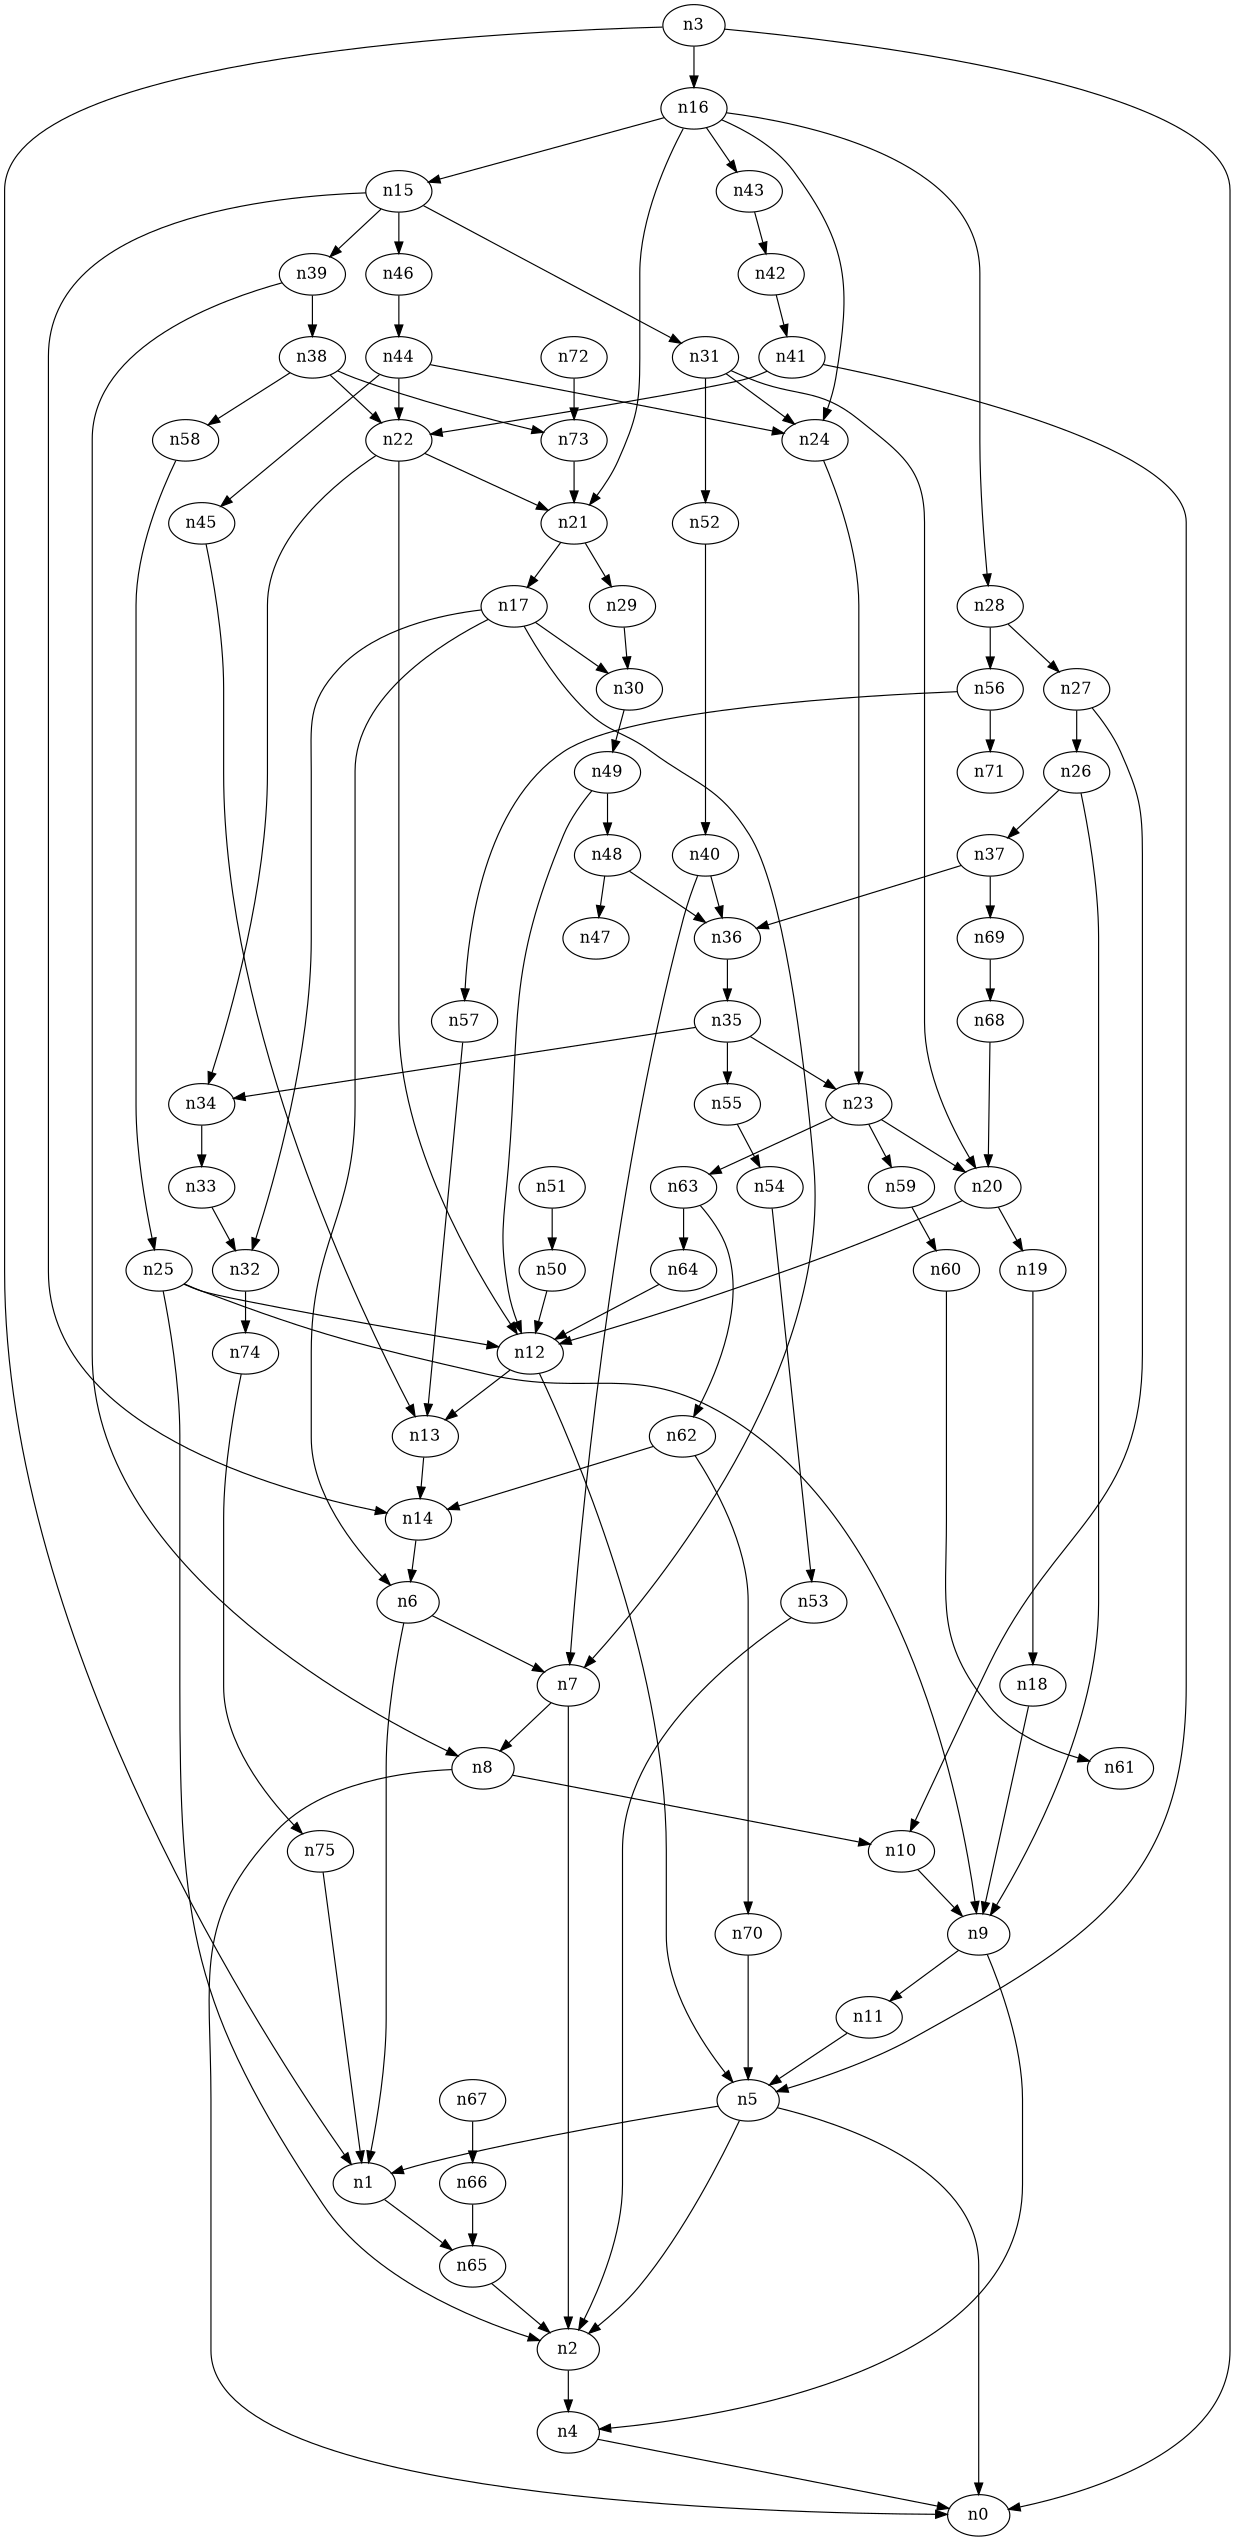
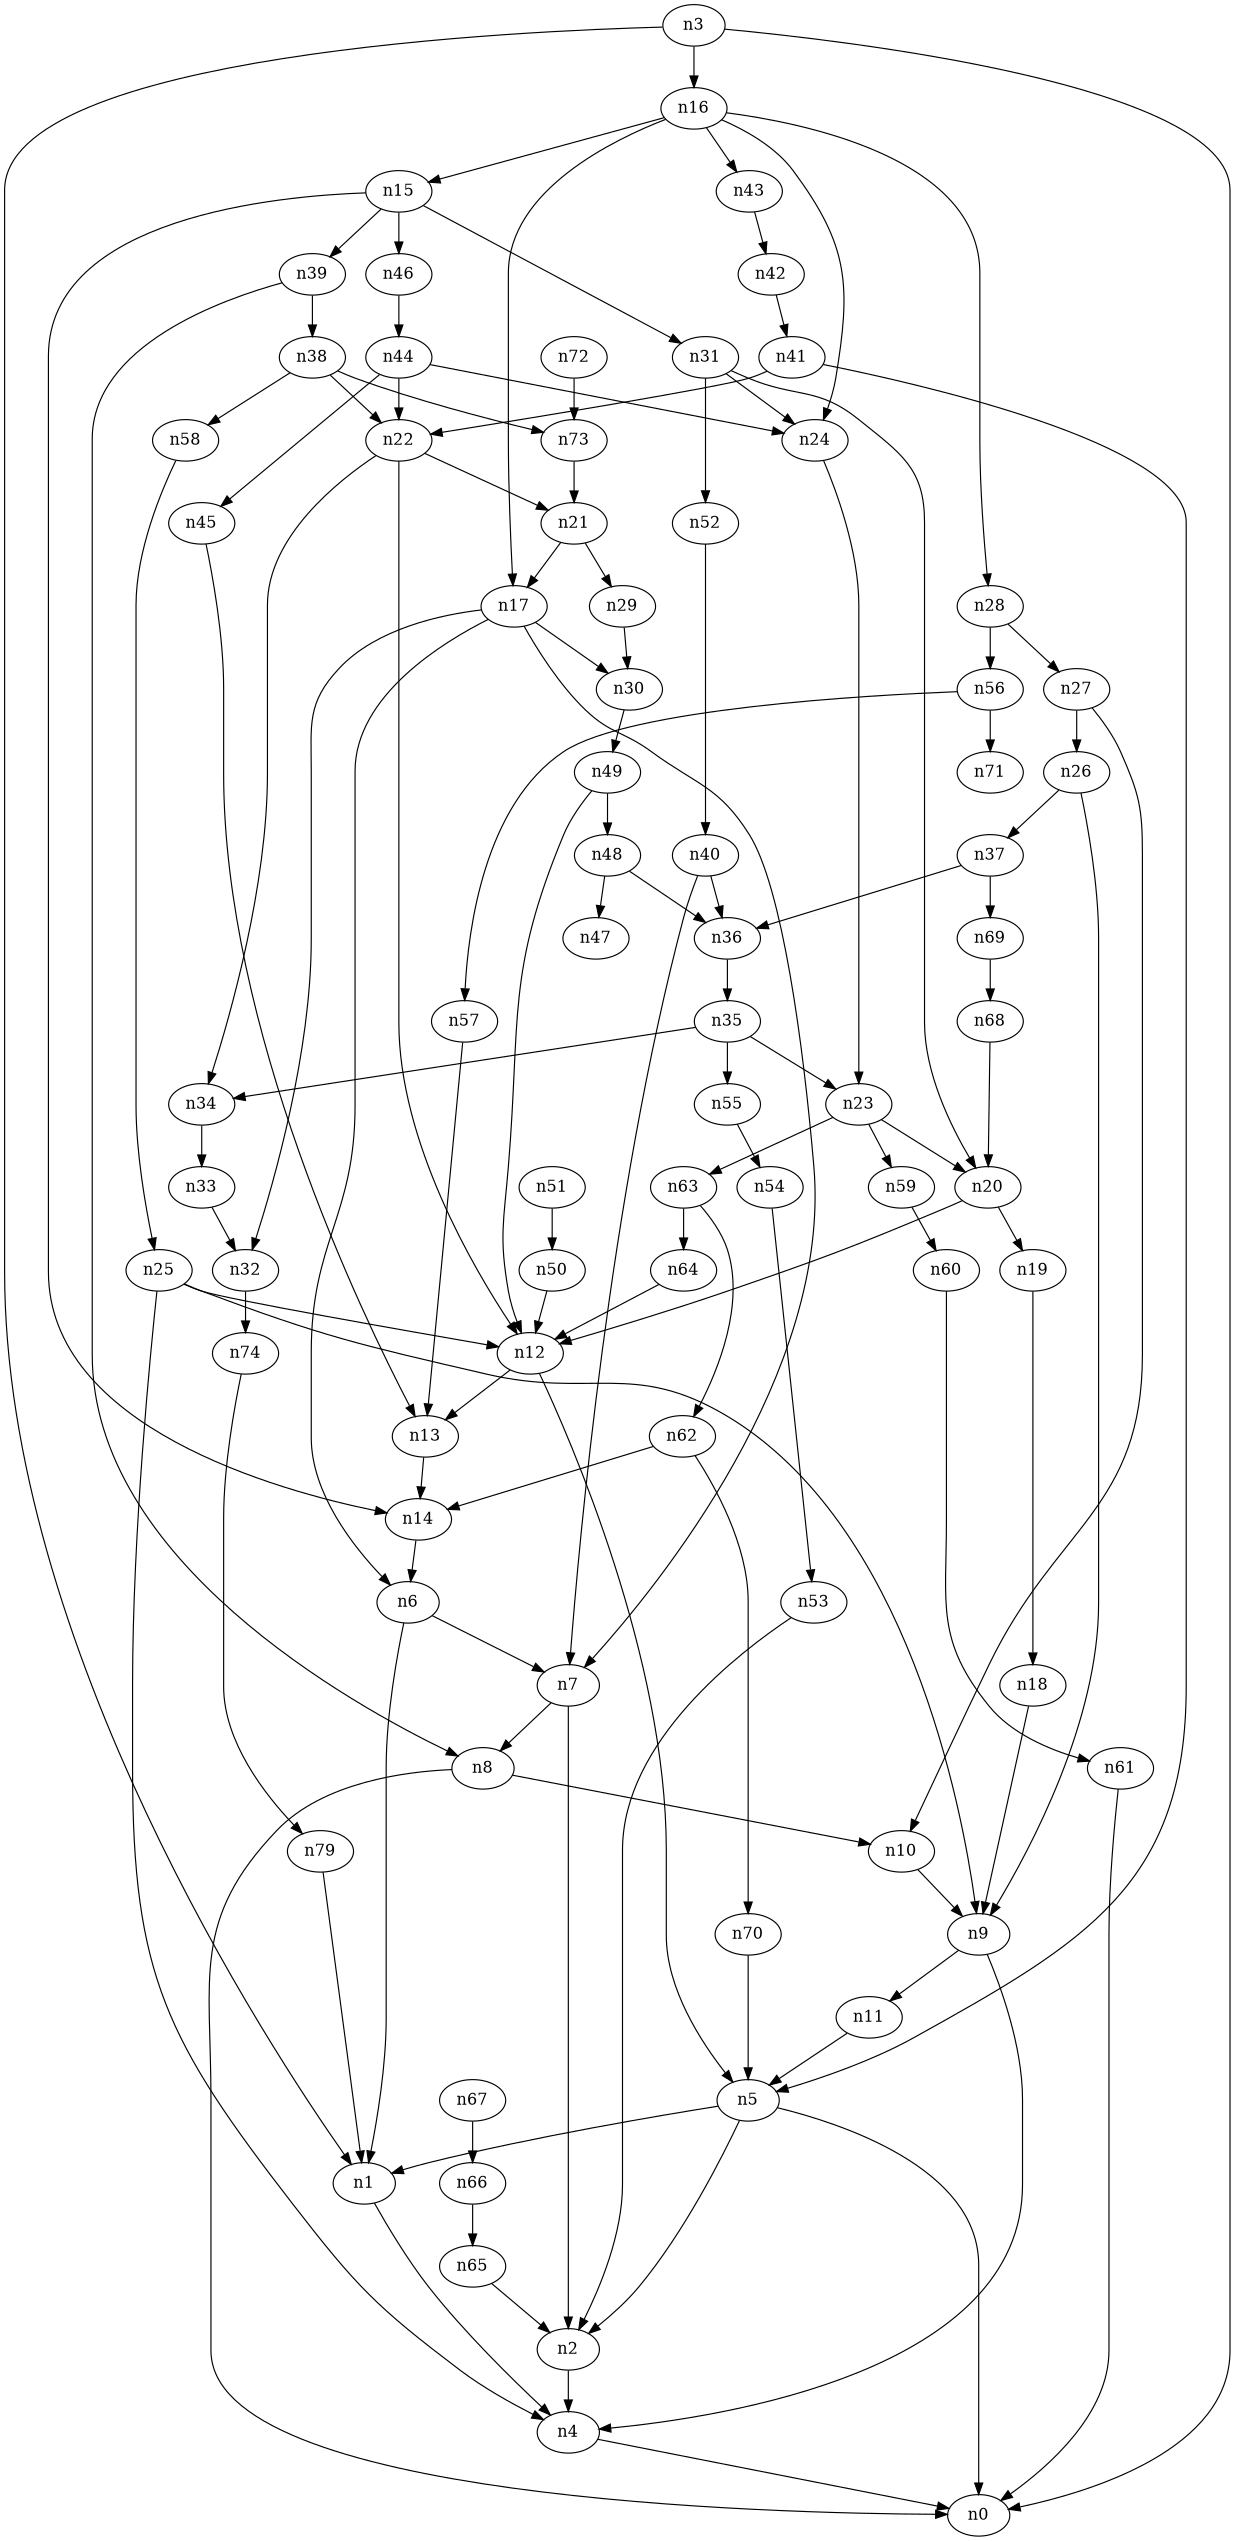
(640, 313) -> (508, 307)
(320, 1851) -> (320, 1851)
(185, 1857) -> (145, 1928)
none -> (1109, 2160)
(413, 2221) -> (450, 2312)
